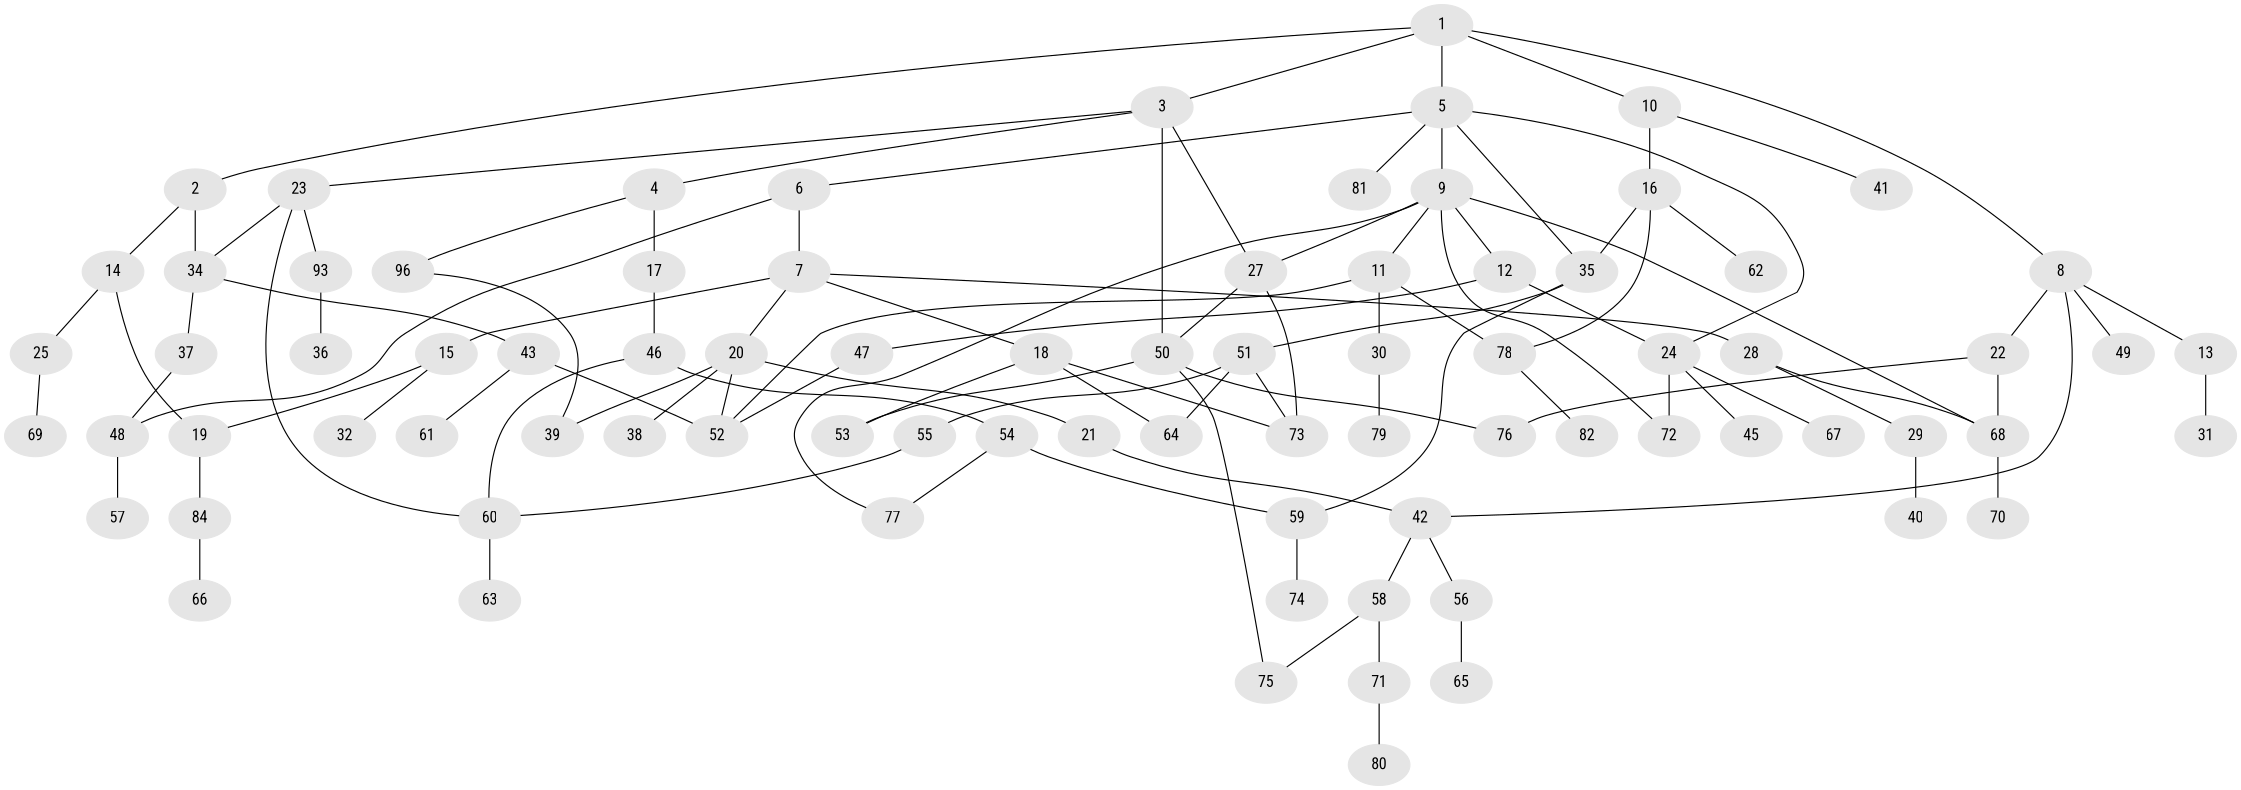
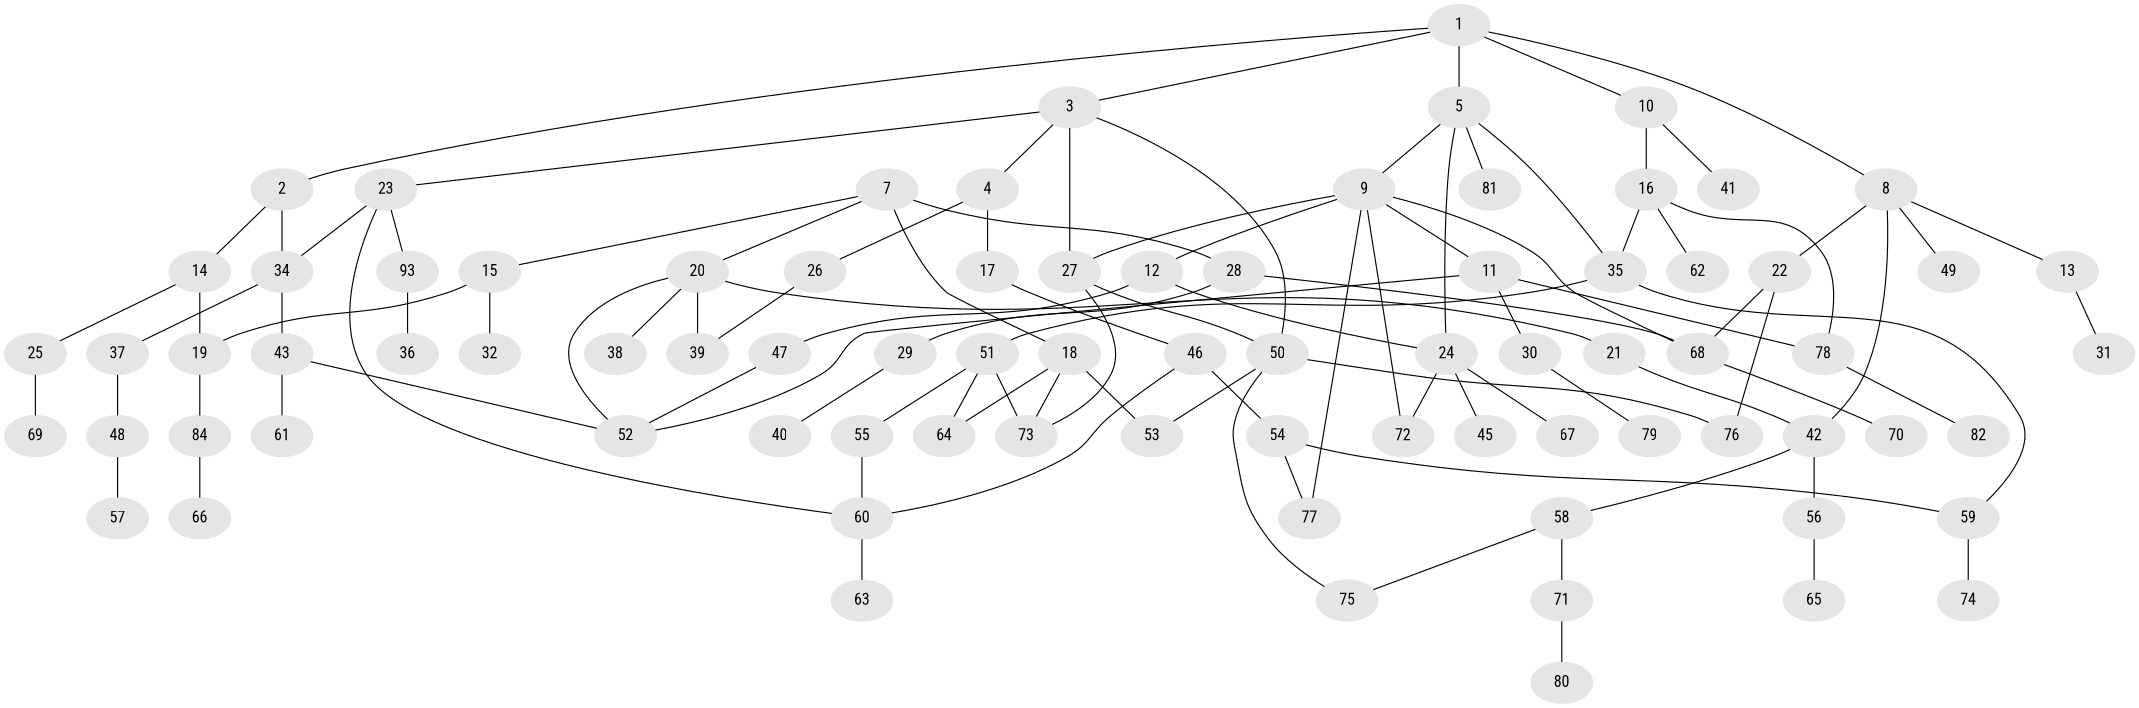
(799, 190) -> none
(403, 272) -> (815, 272)
